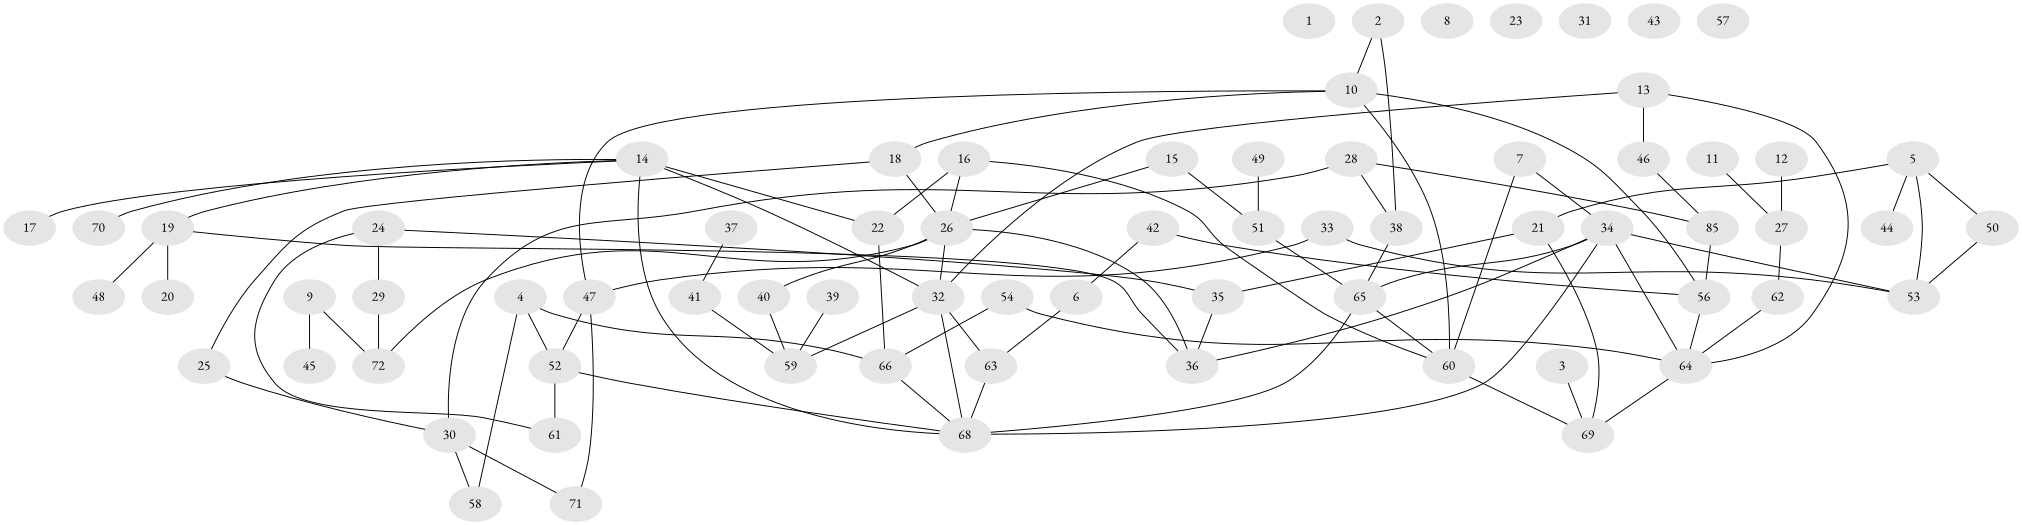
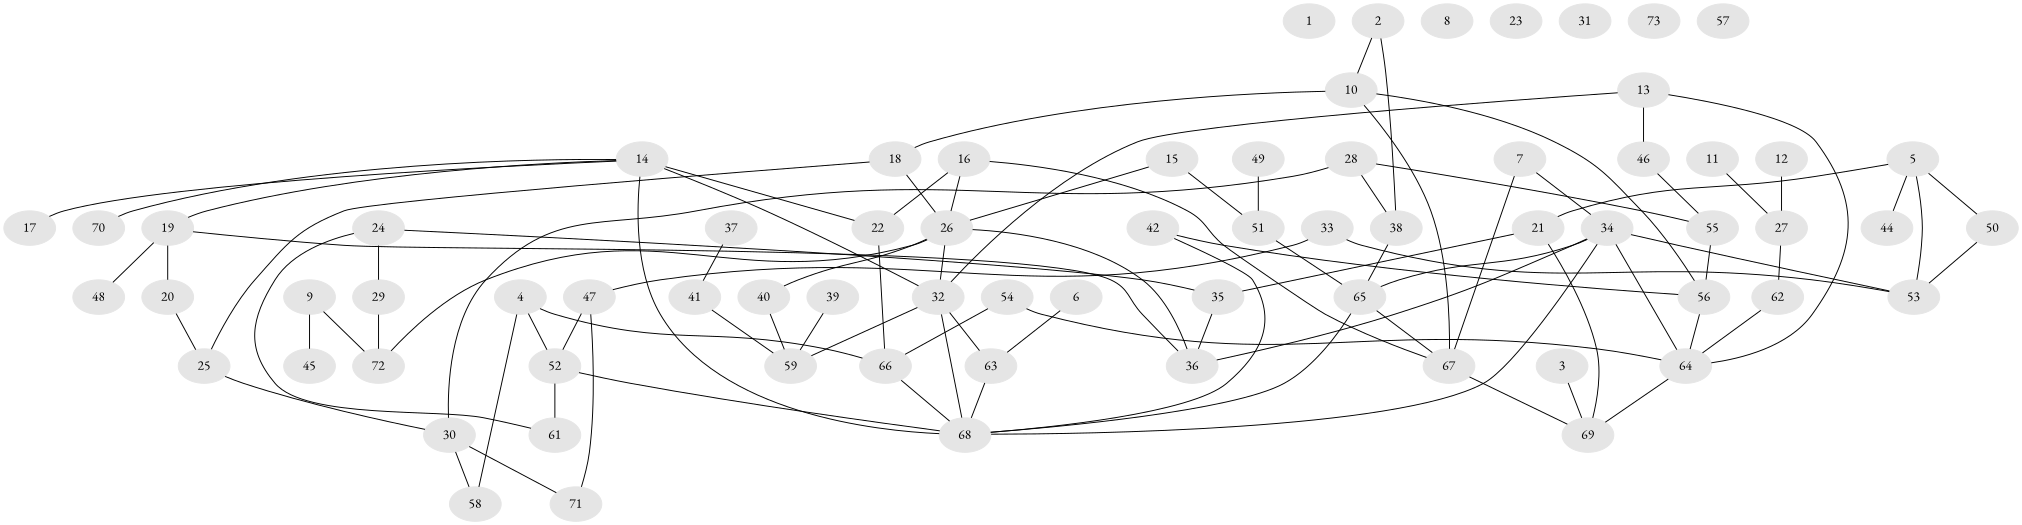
(1654, 21) -> (1654, 21)
(891, 100) -> none
(1713, 228) -> (1713, 228)
(1119, 259) -> (1211, 392)
none -> (186, 332)
(1449, 366) -> (1449, 366)
